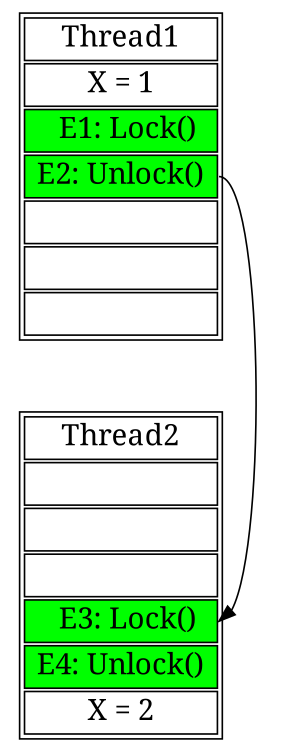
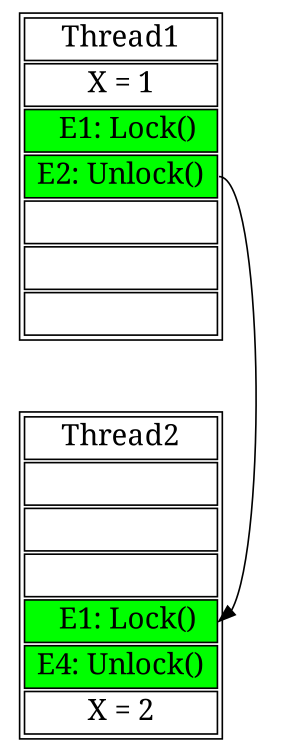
(121, 620) -> (121, 620)
